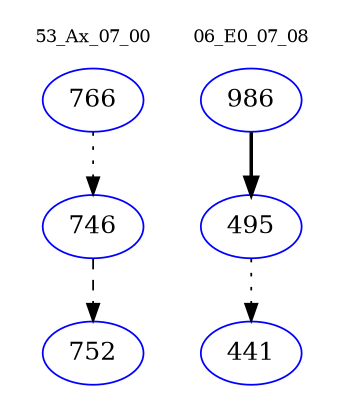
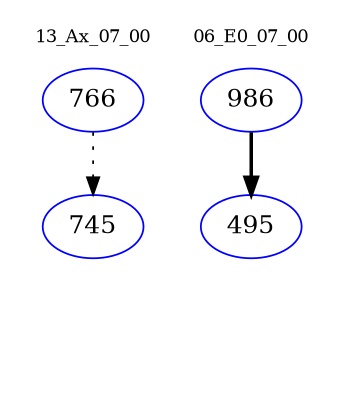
(93, 38) -> (93, 38)
(251, 38) -> (251, 38)
(93, 227) -> (93, 227)
(93, 353) -> none
(251, 353) -> none
